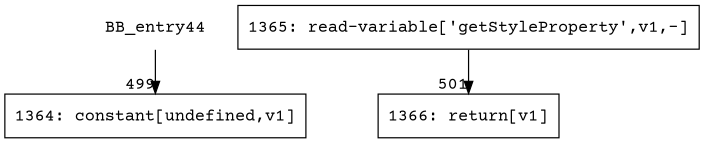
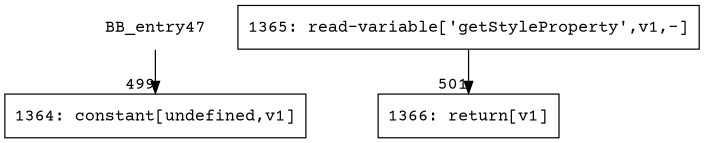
(155, 27) -> (155, 27)
